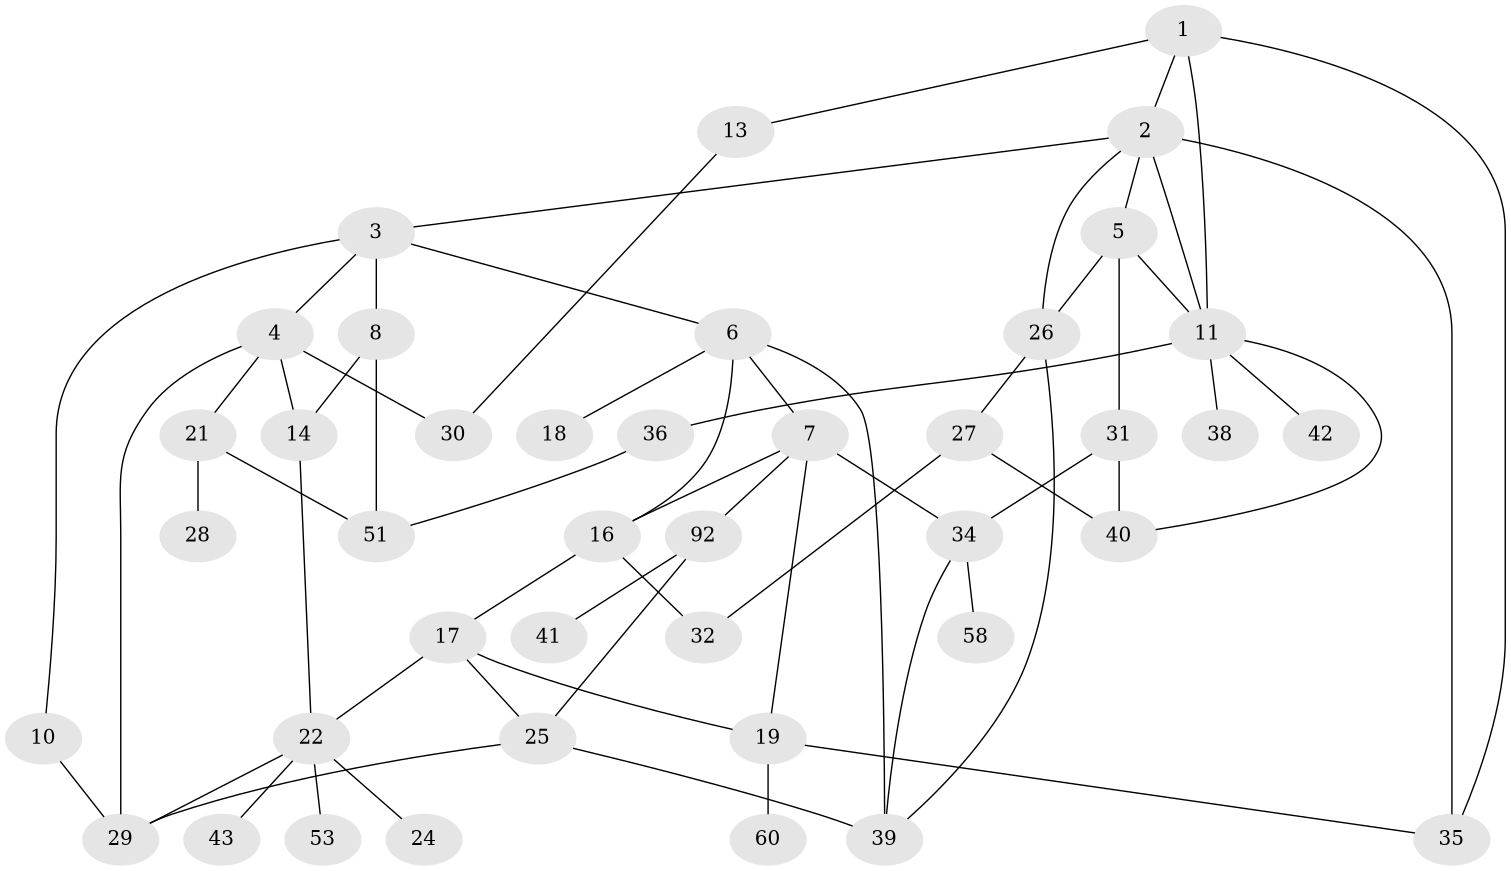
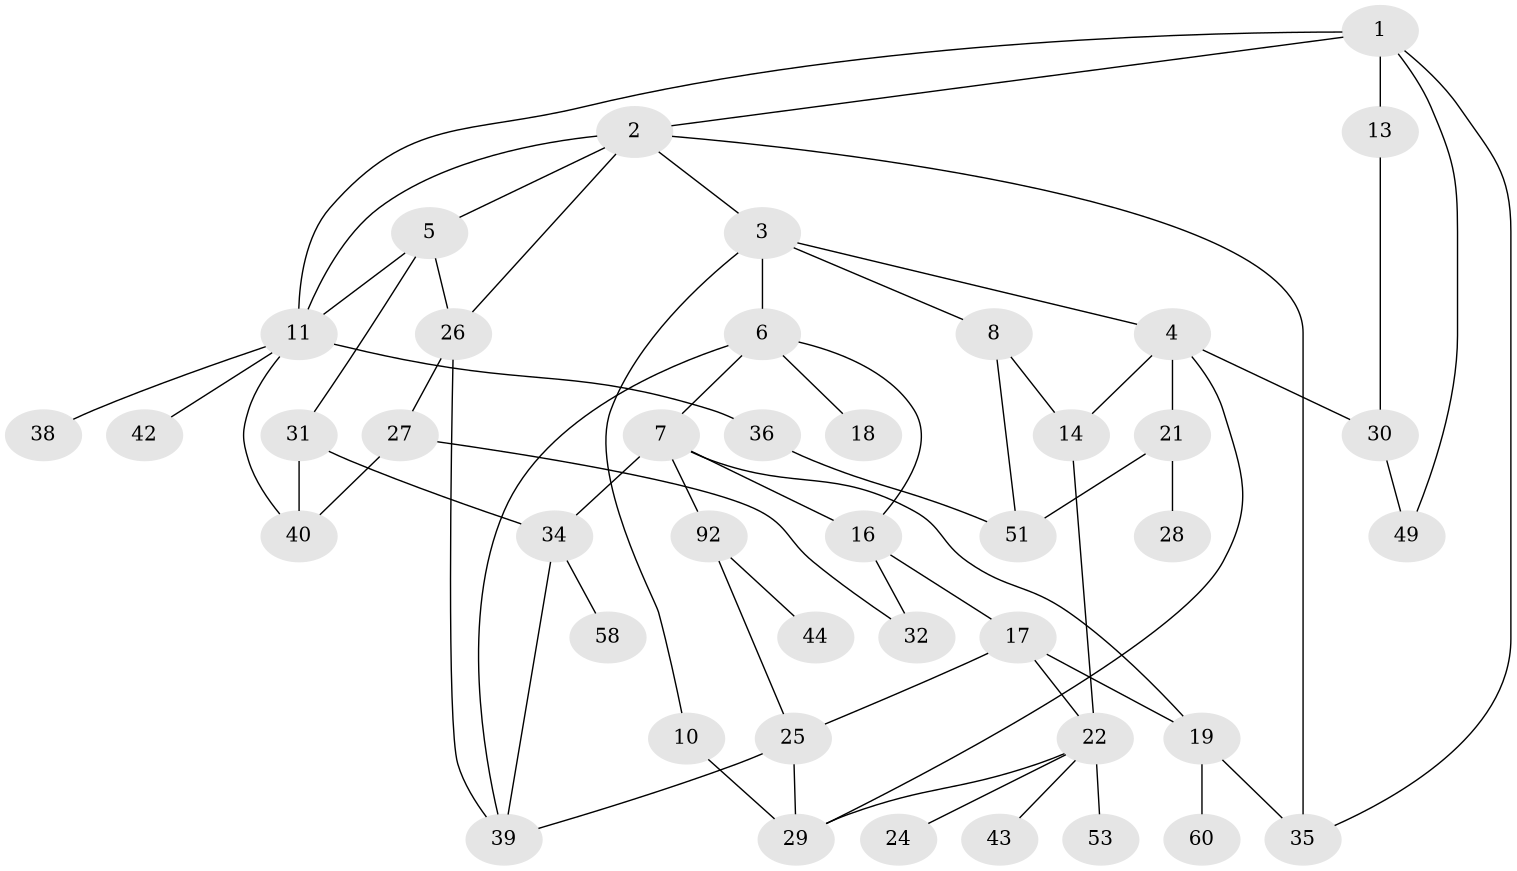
none -> (1407, 536)
(549, 637) -> (816, 637)
